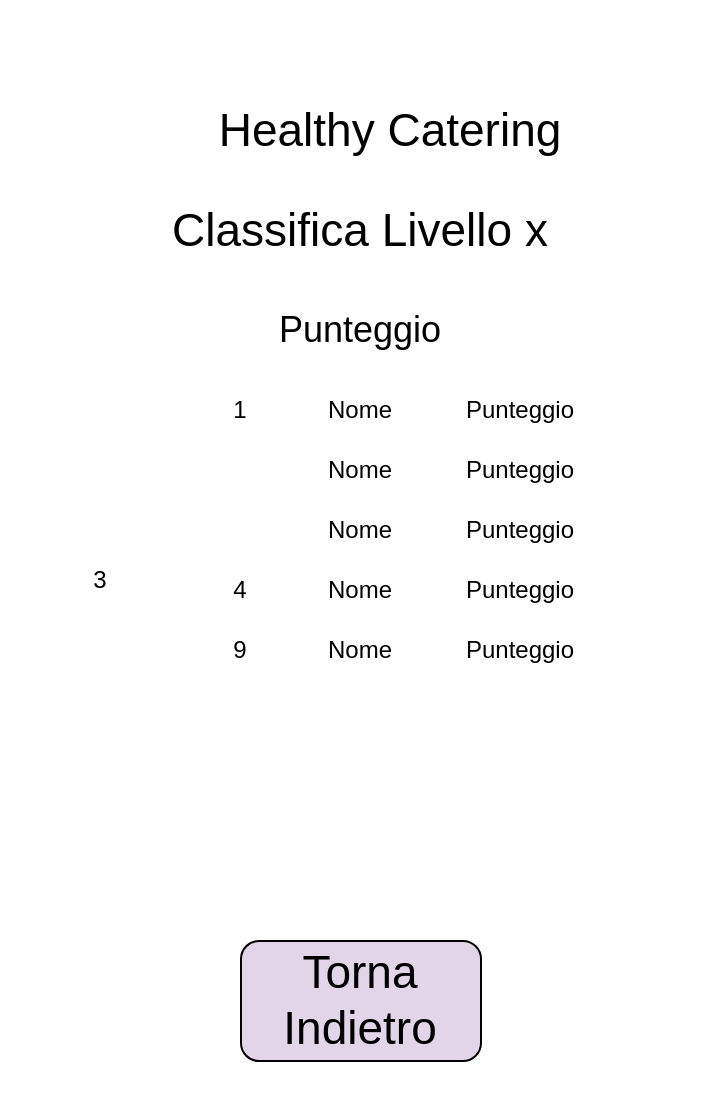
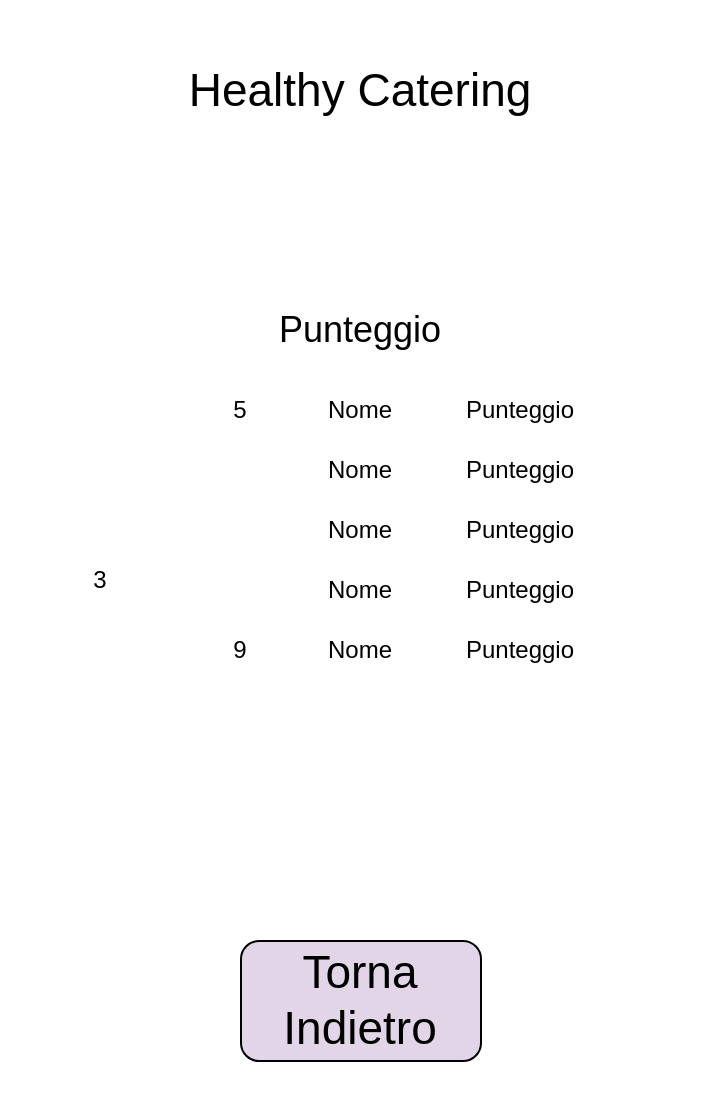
(391, 131) -> (361, 91)
(361, 231) -> none
(241, 411) -> (241, 411)
(241, 591) -> none
